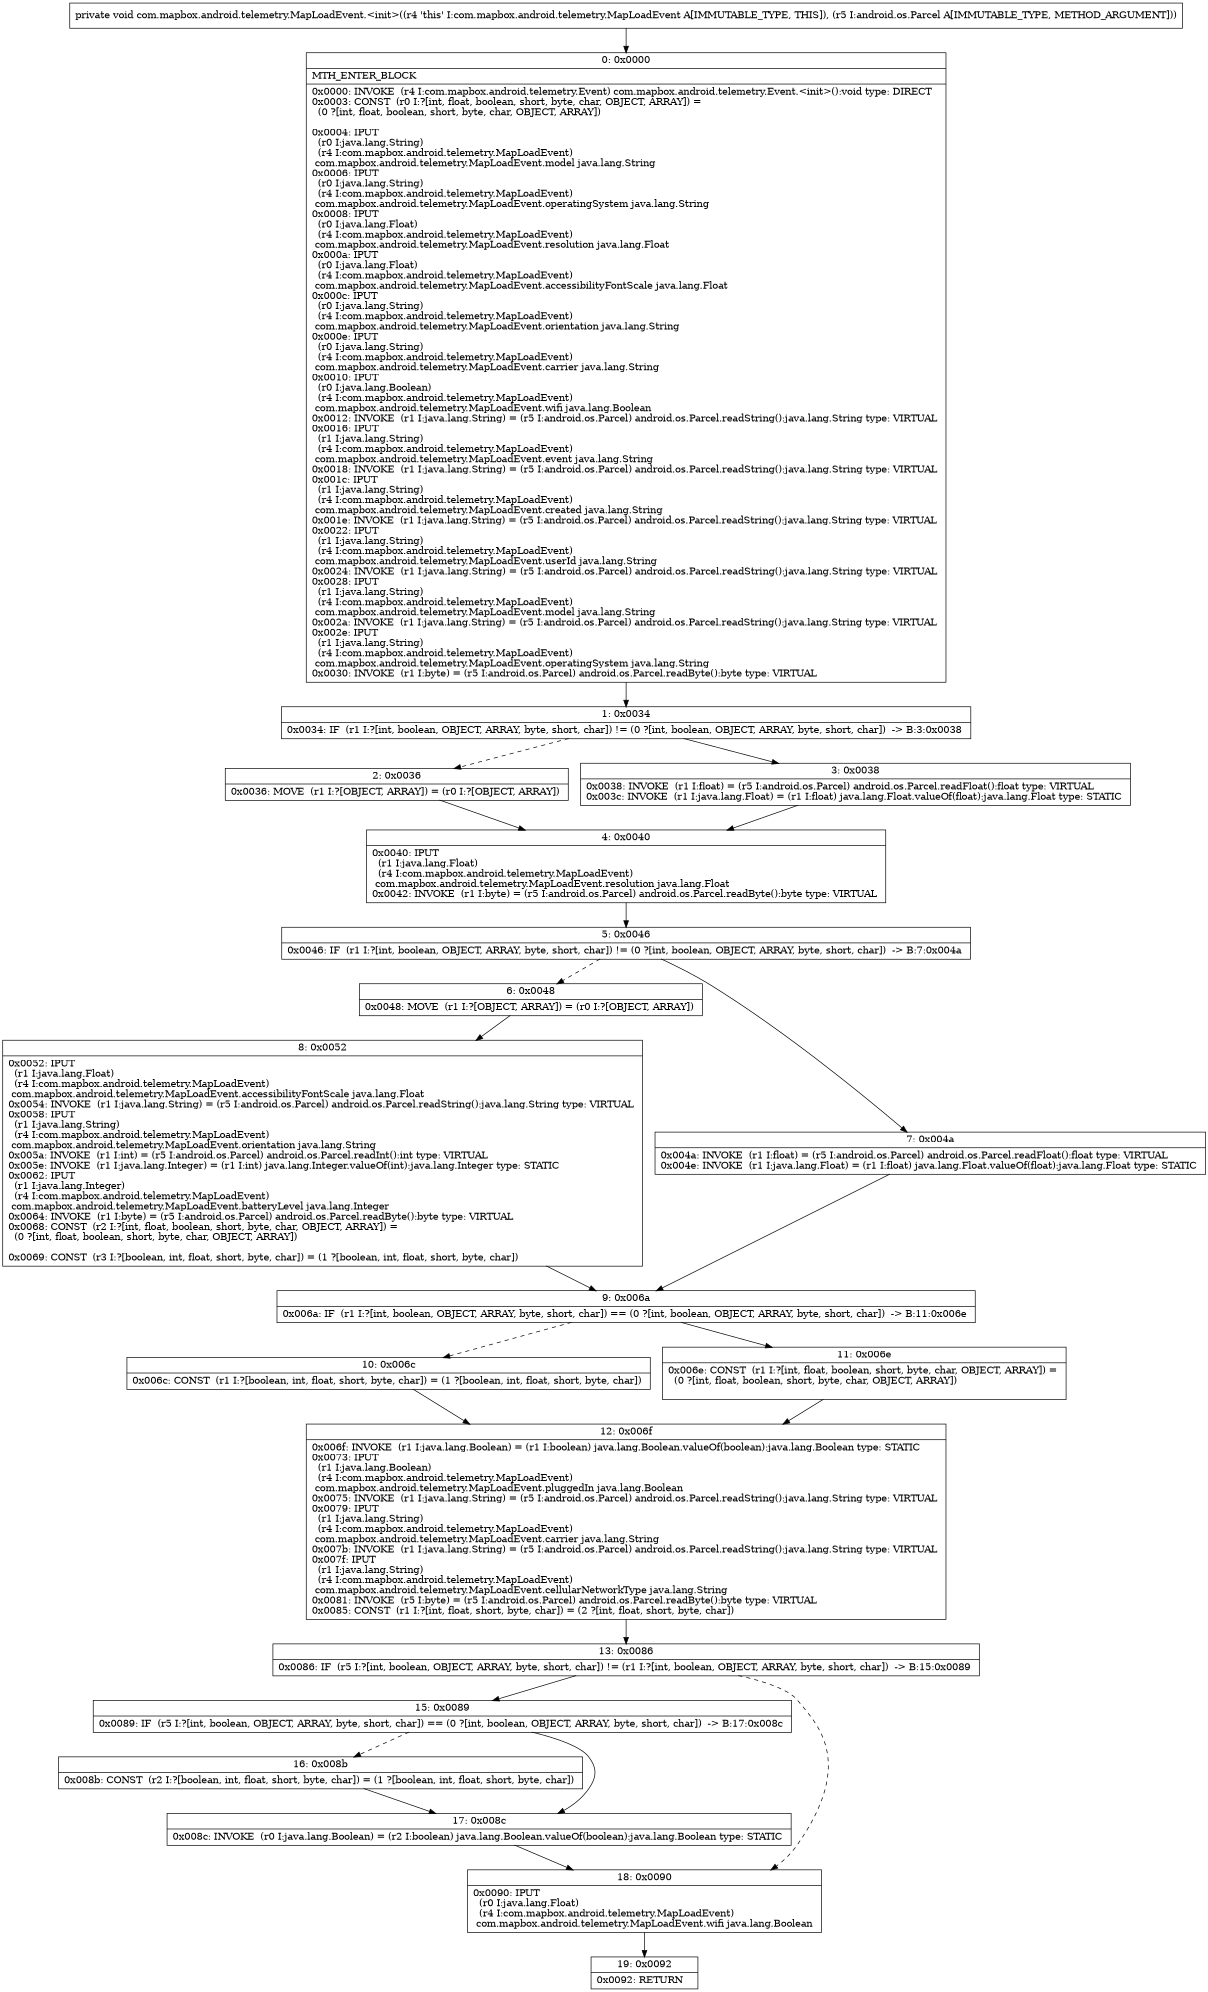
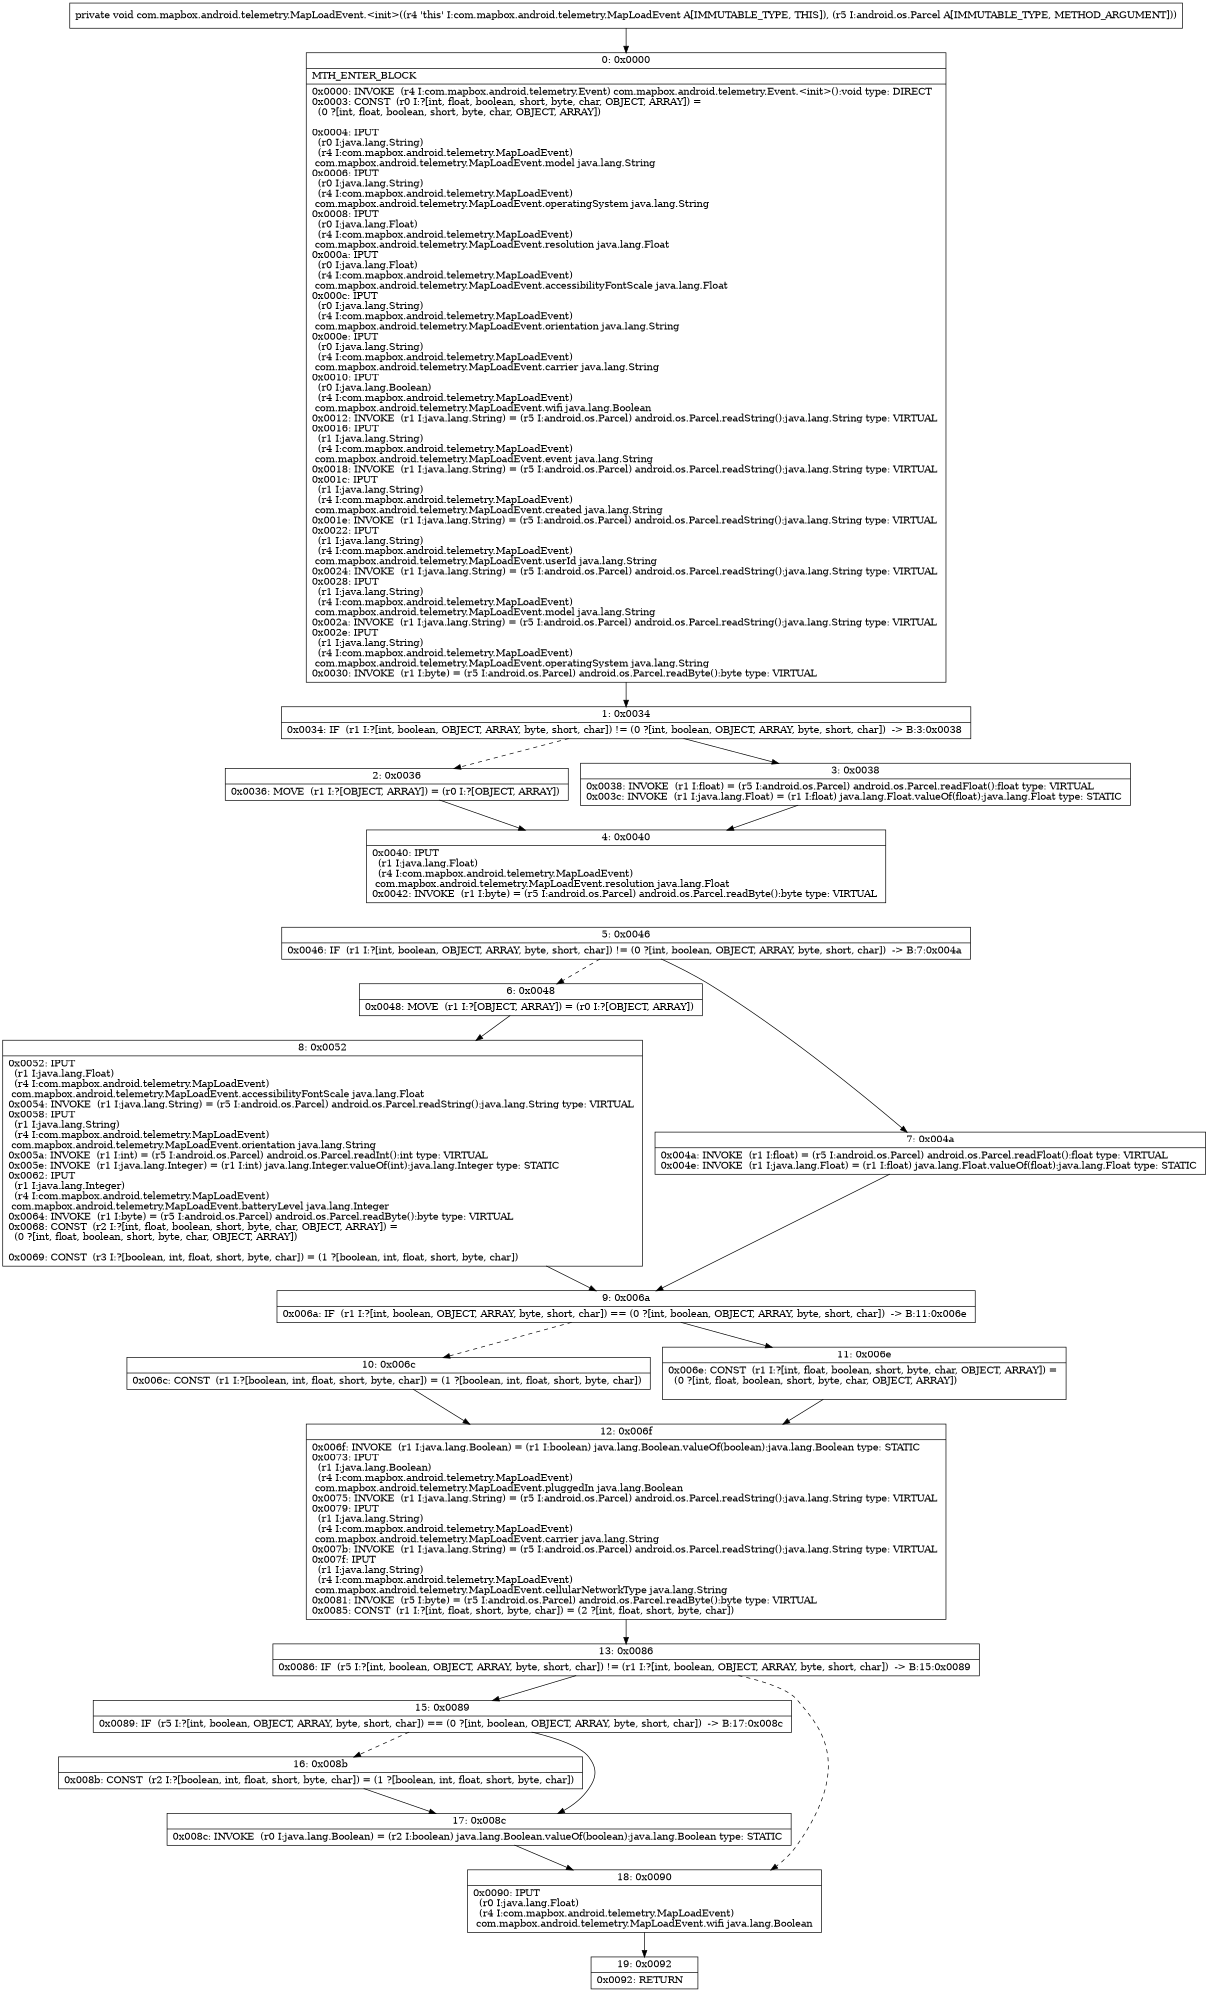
(626, 912) -> none
